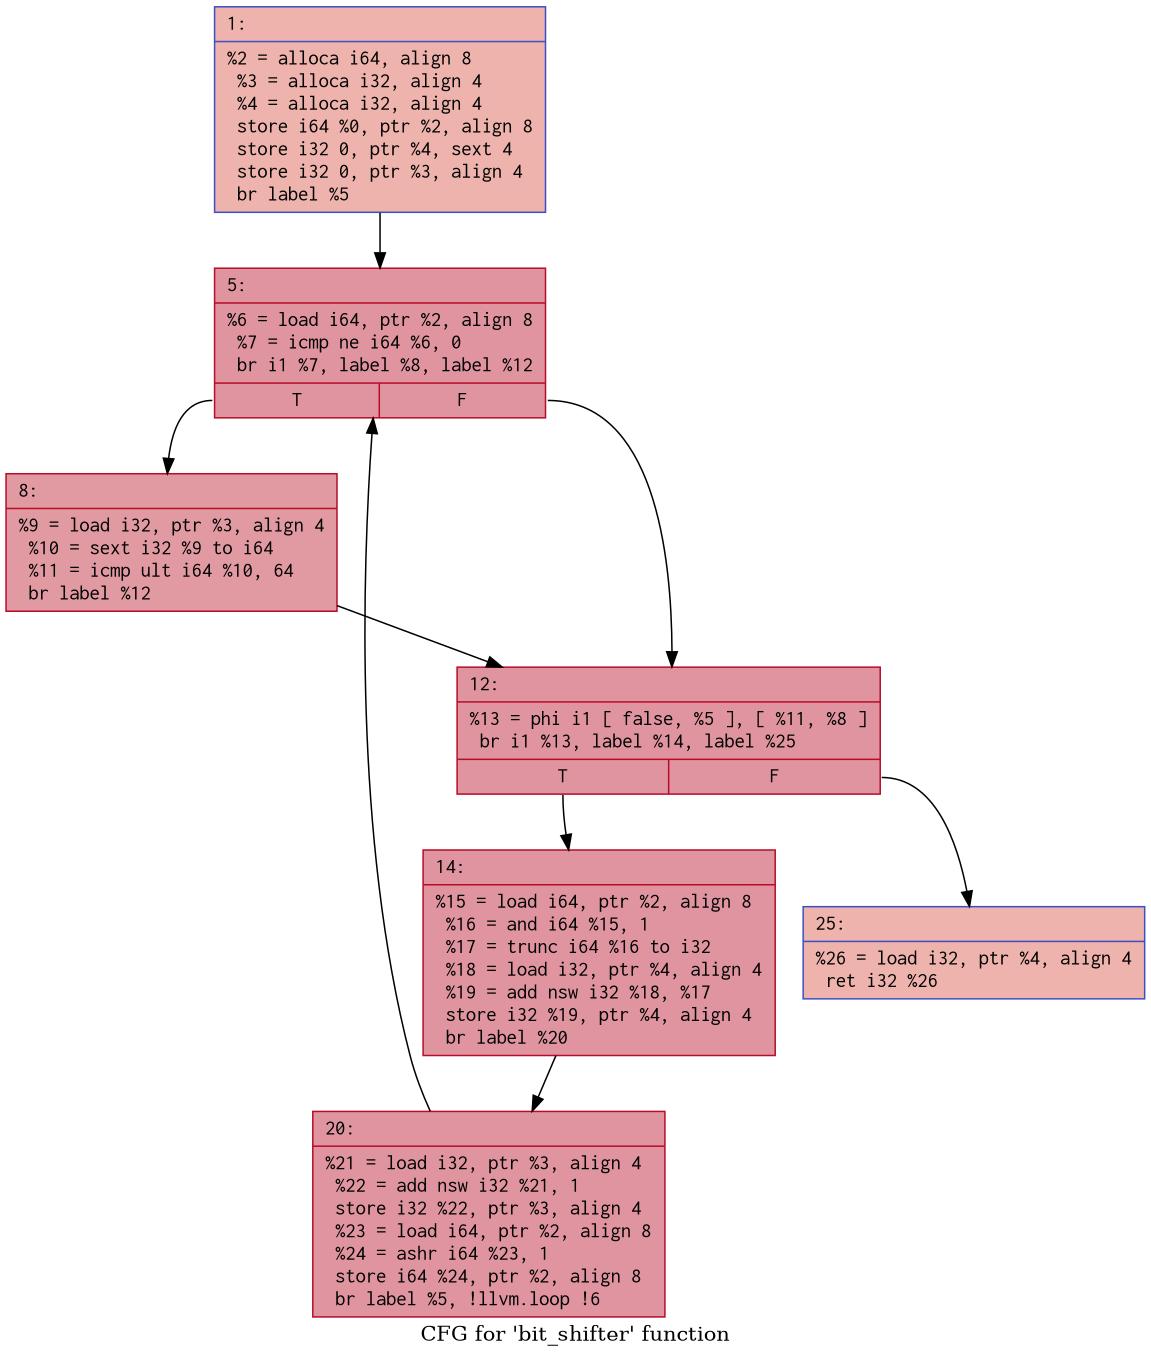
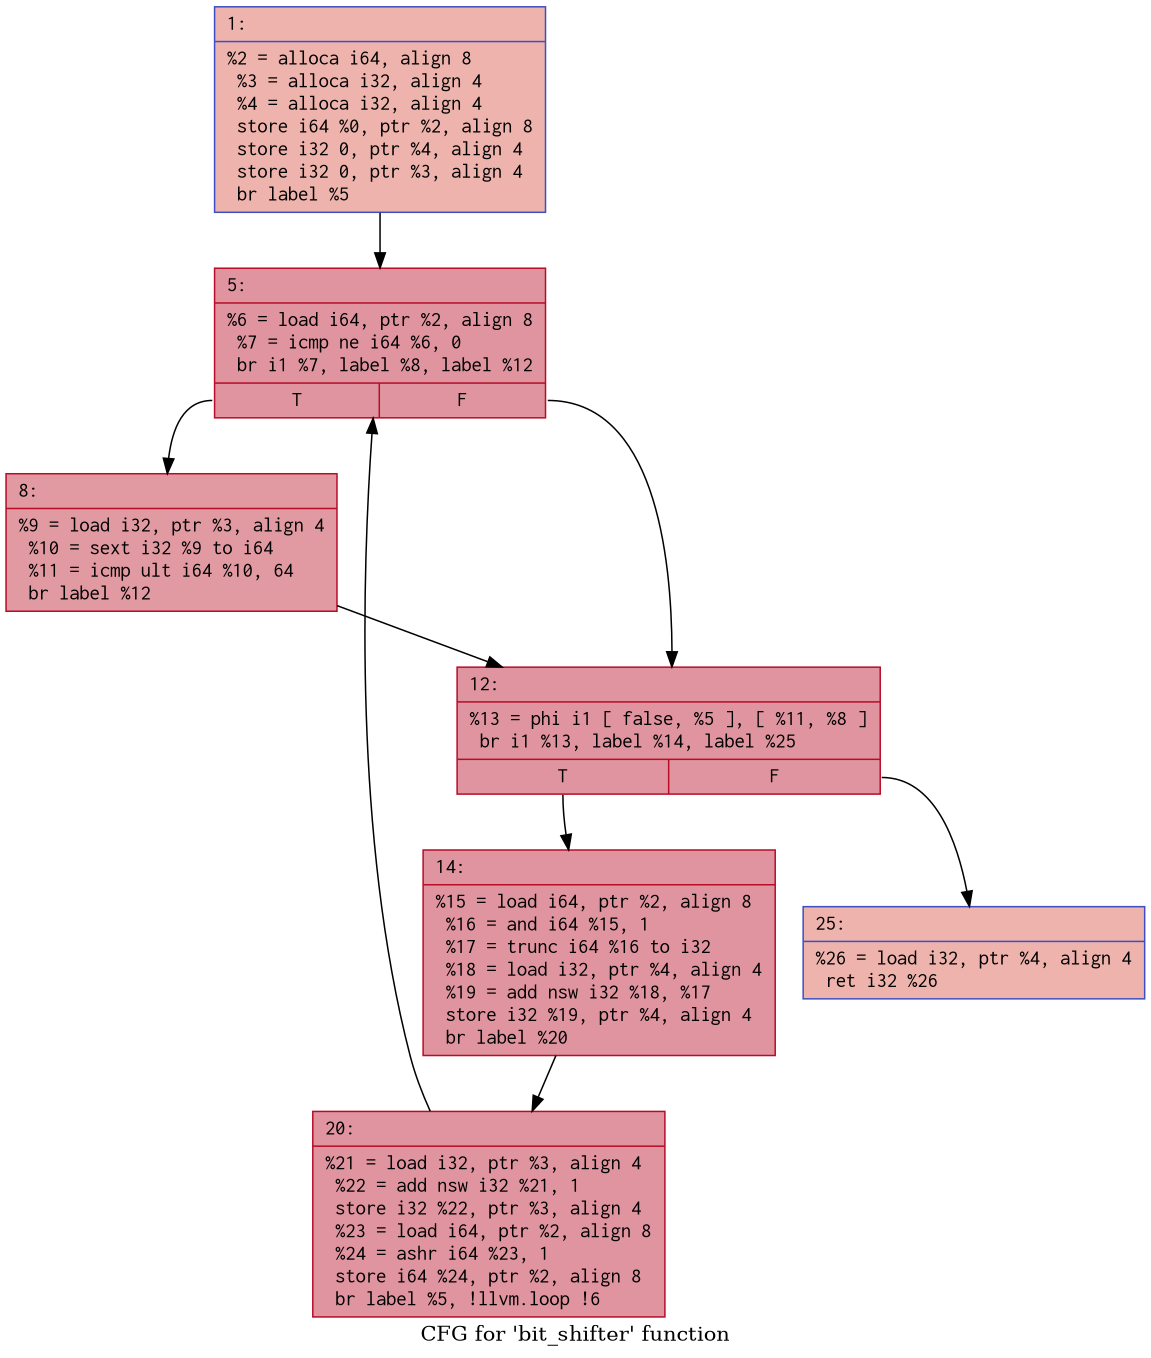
(370, 149) -> (375, 149)
